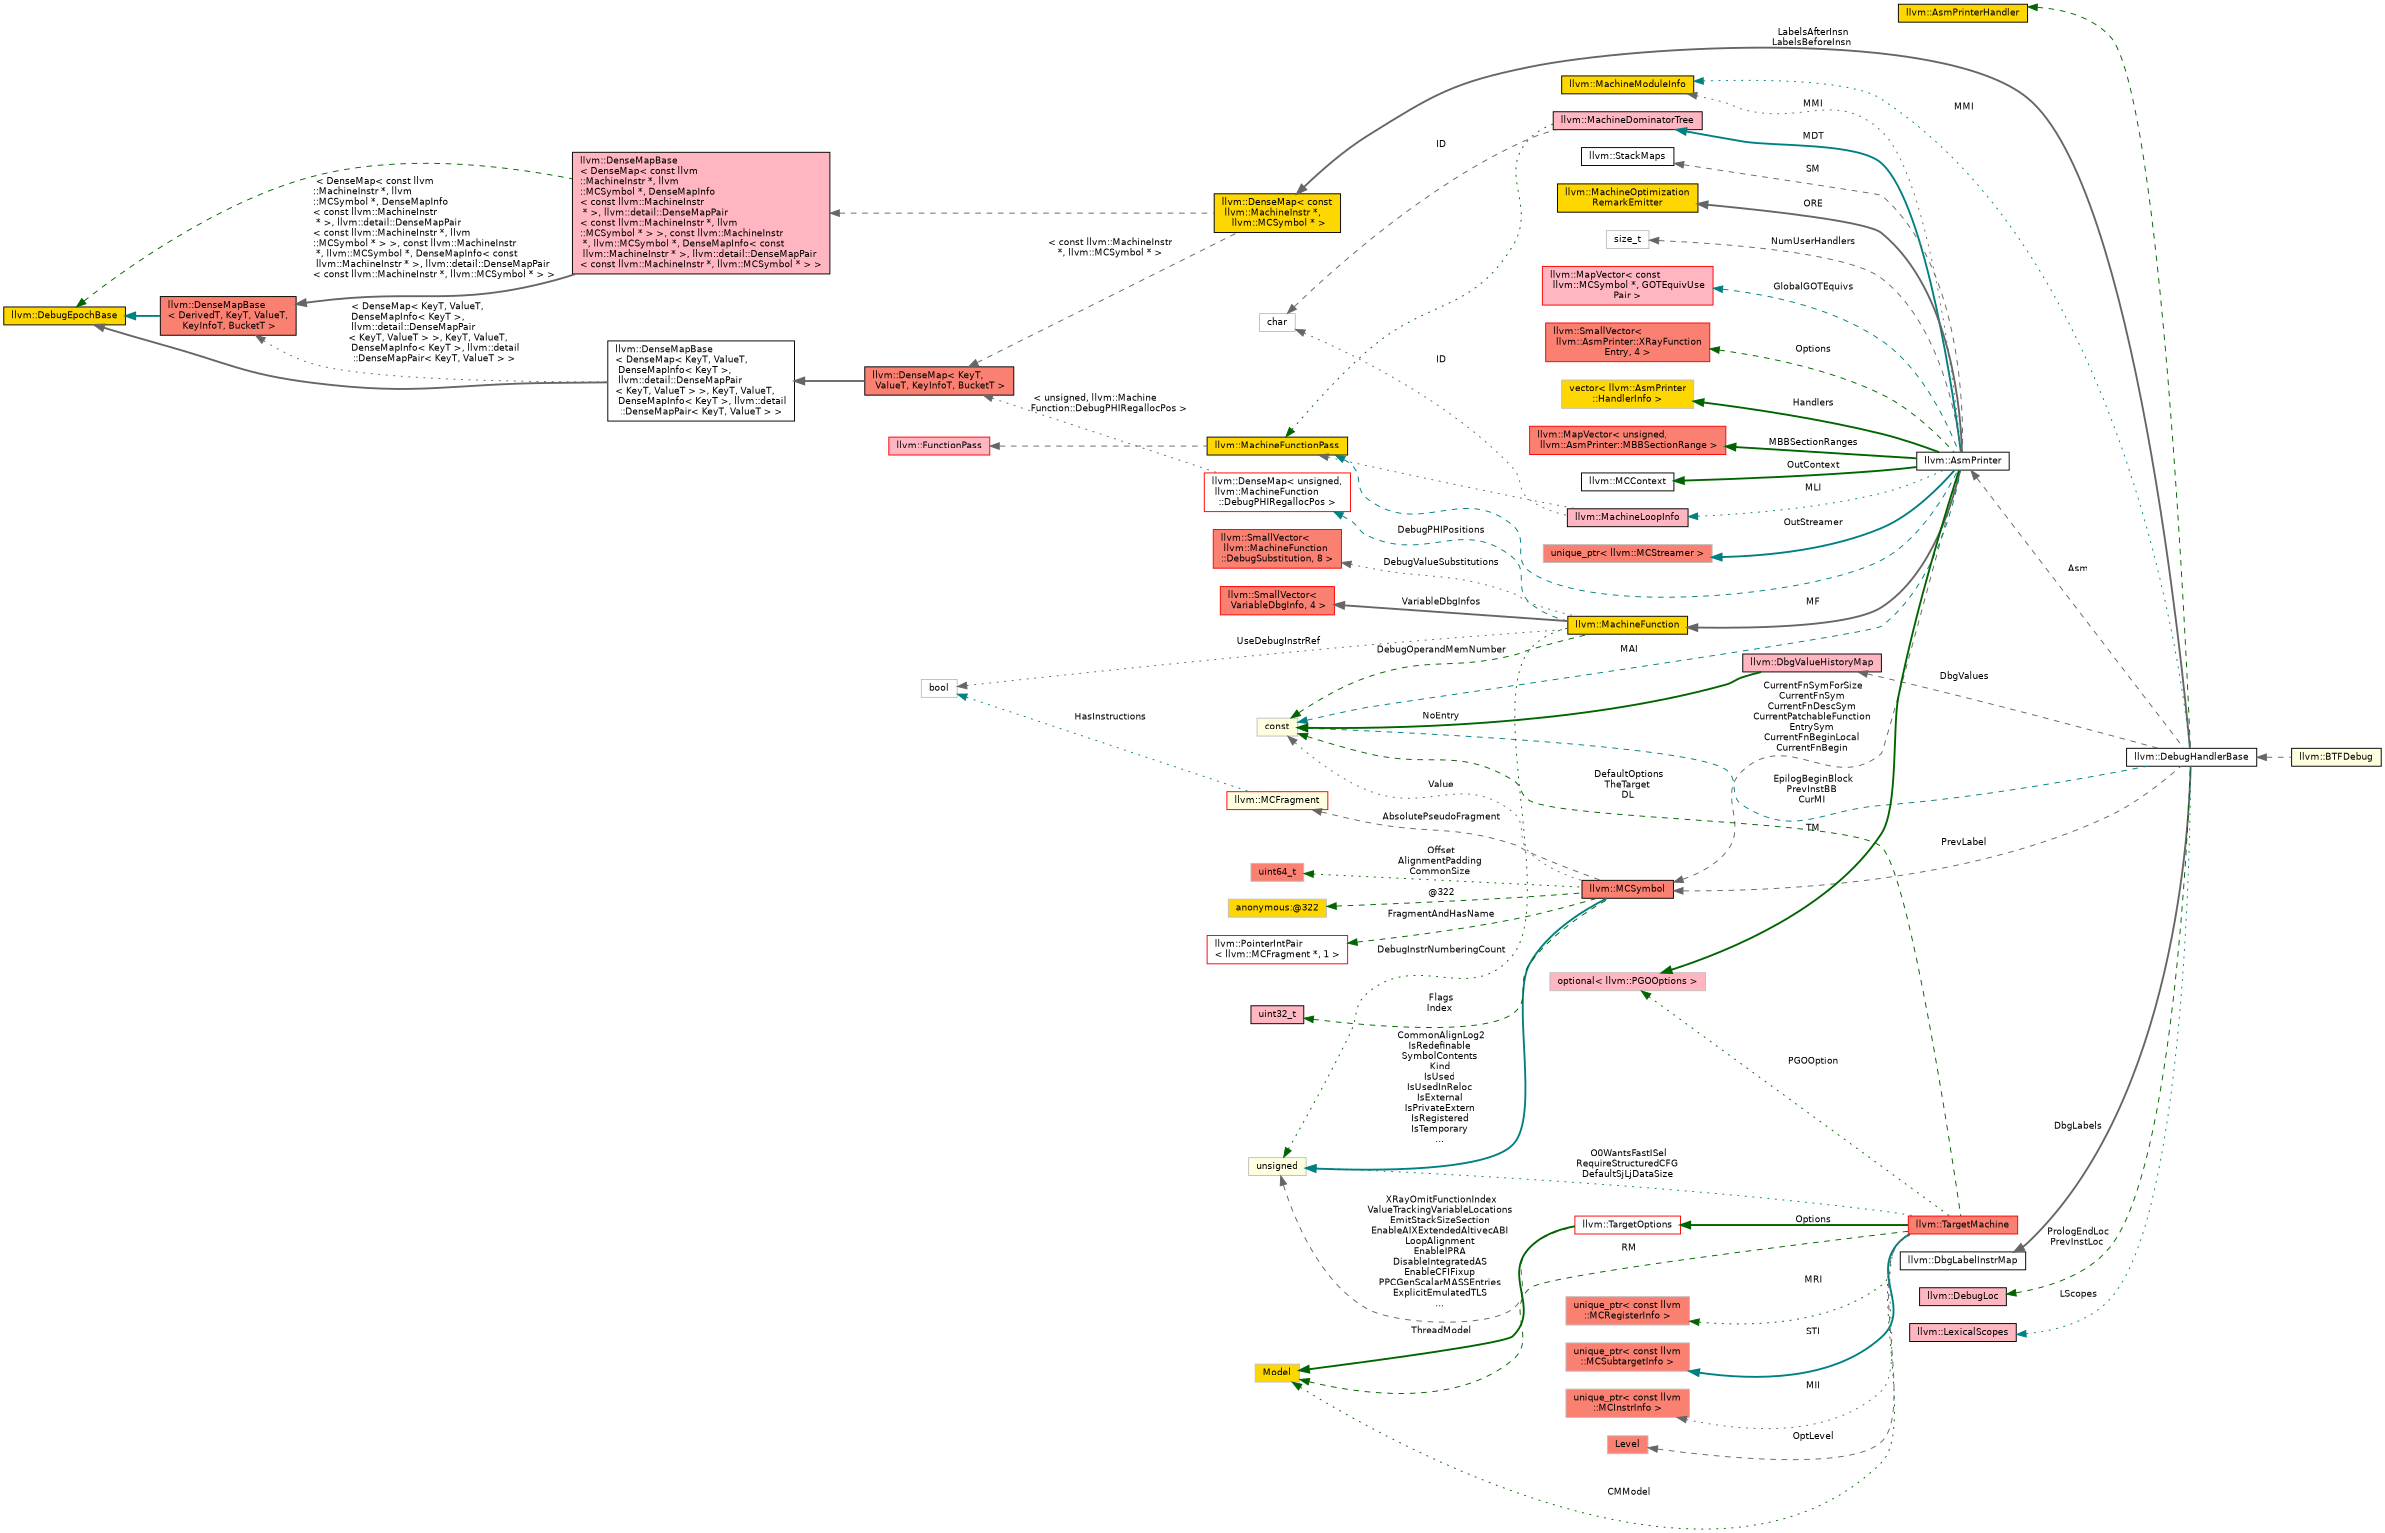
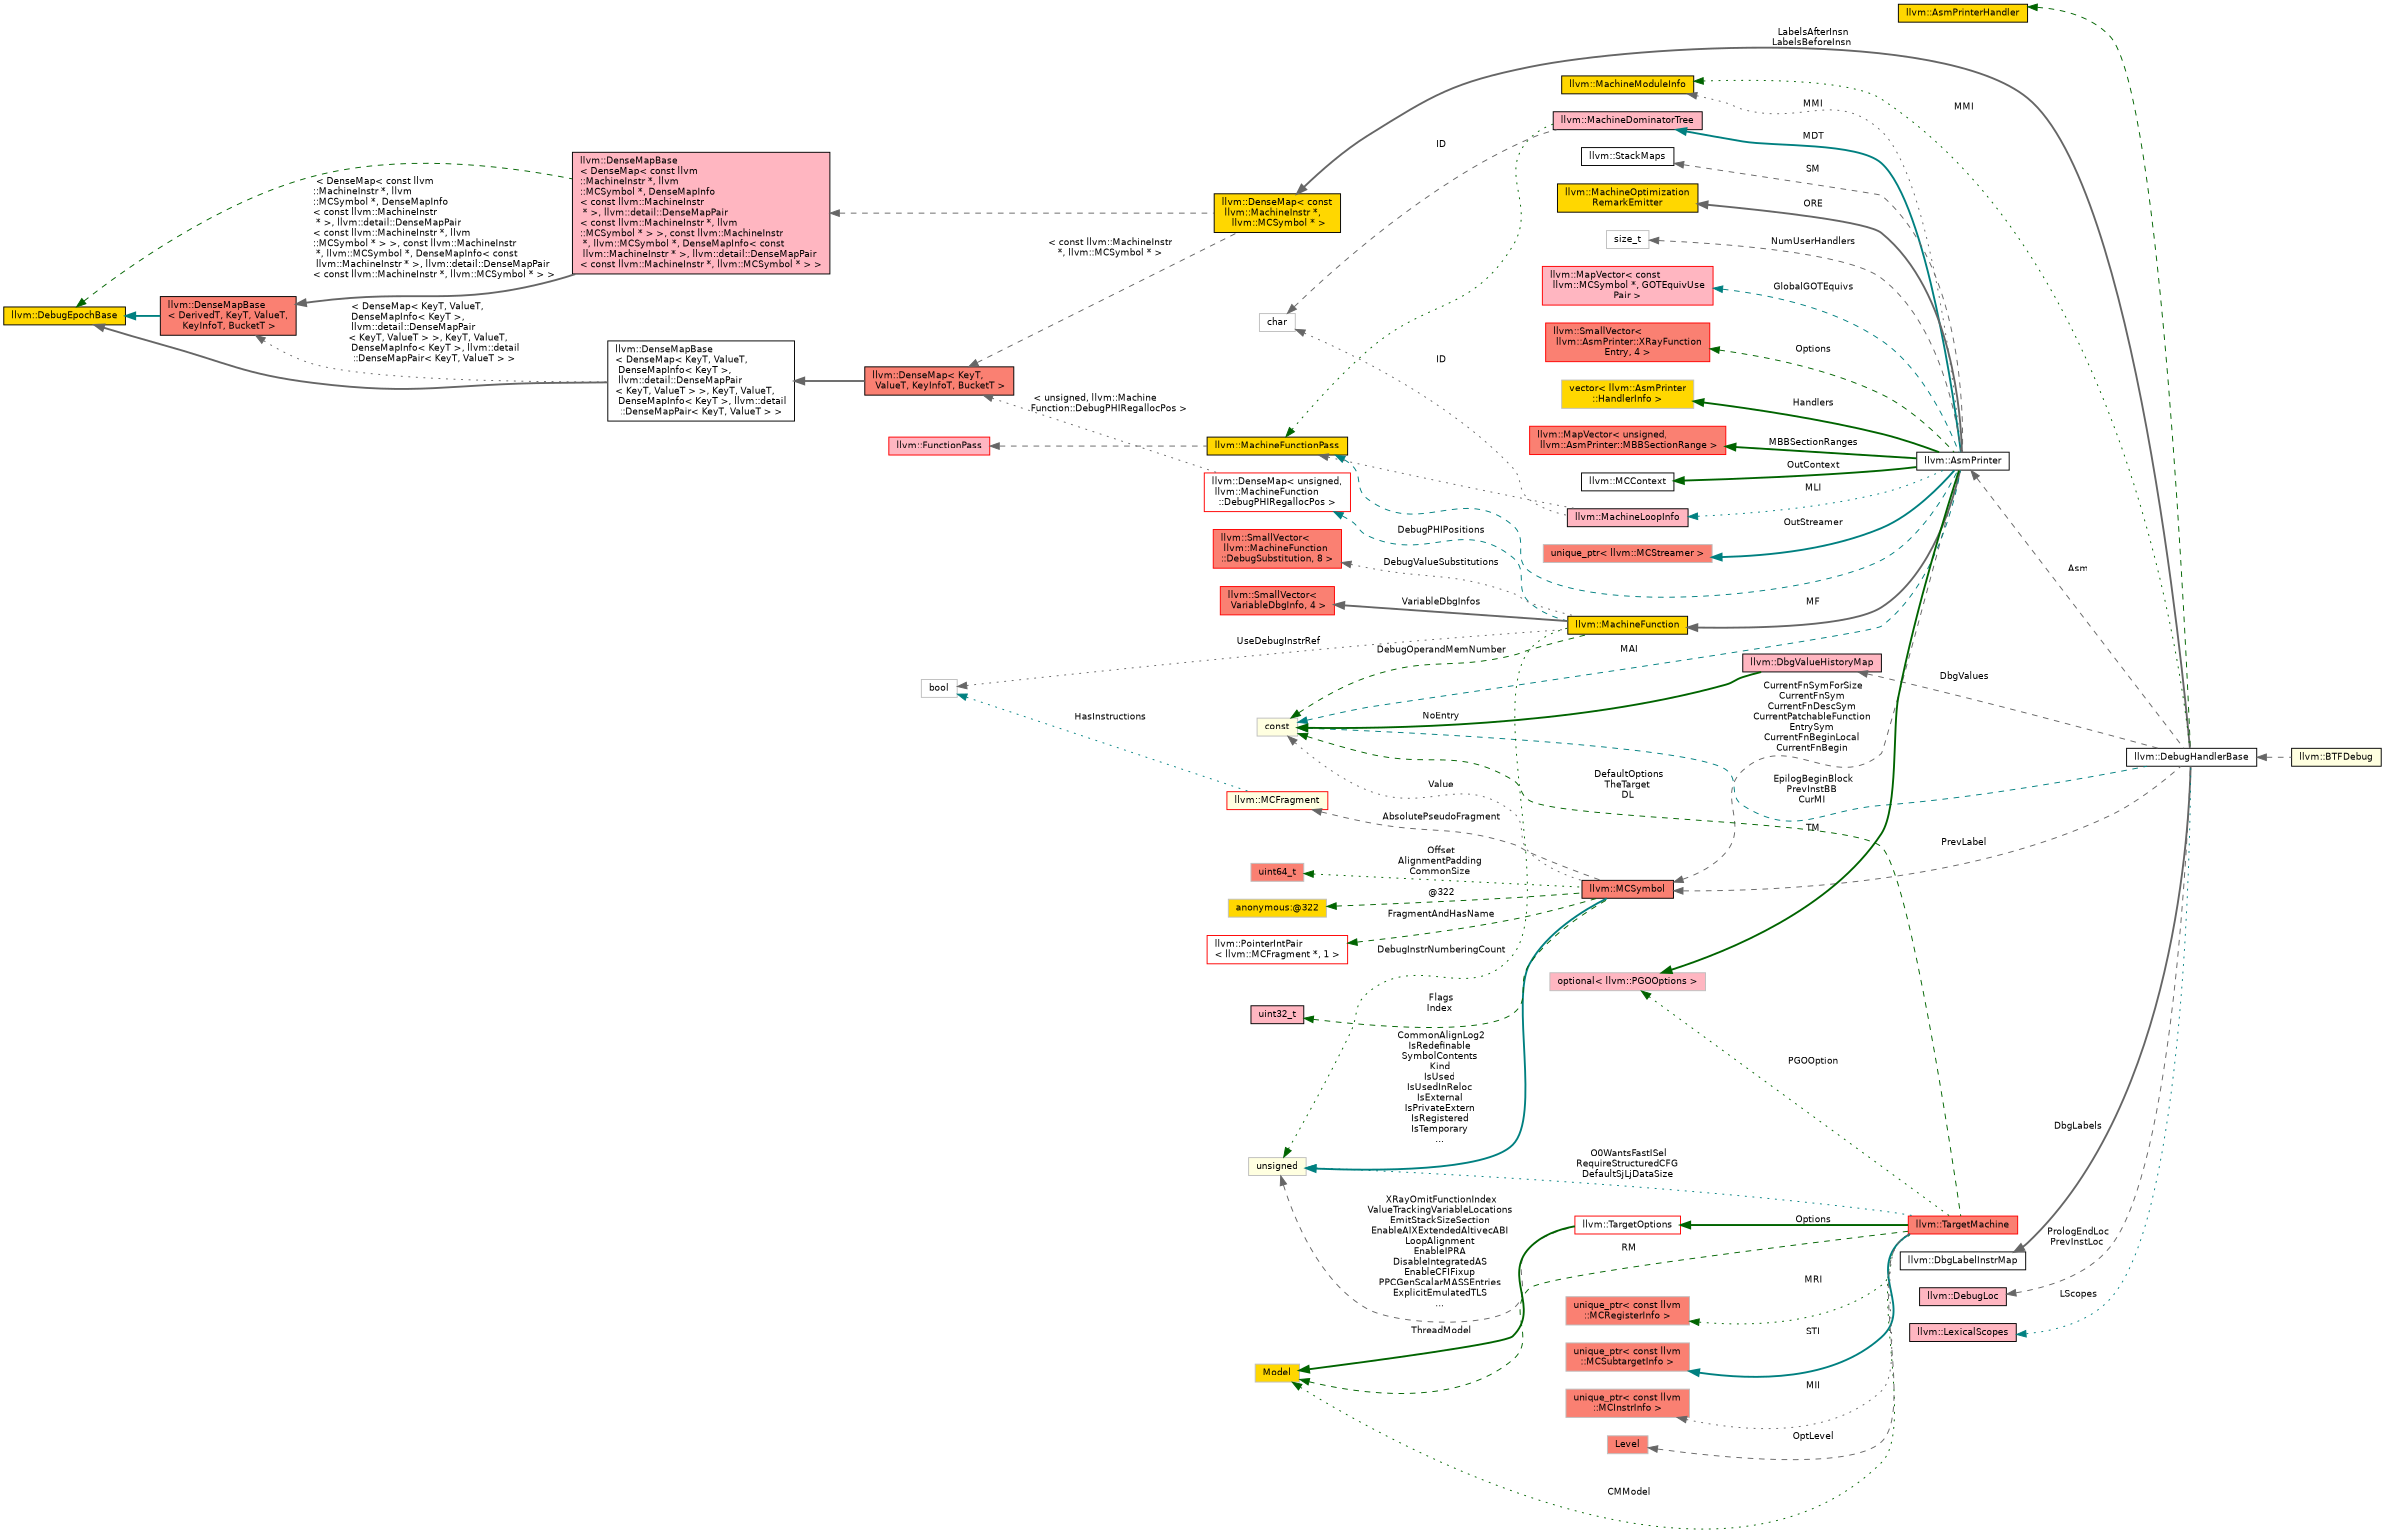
(2060, 310) -> (2060, 310)
(2164, 1064) -> (2164, 1064)
